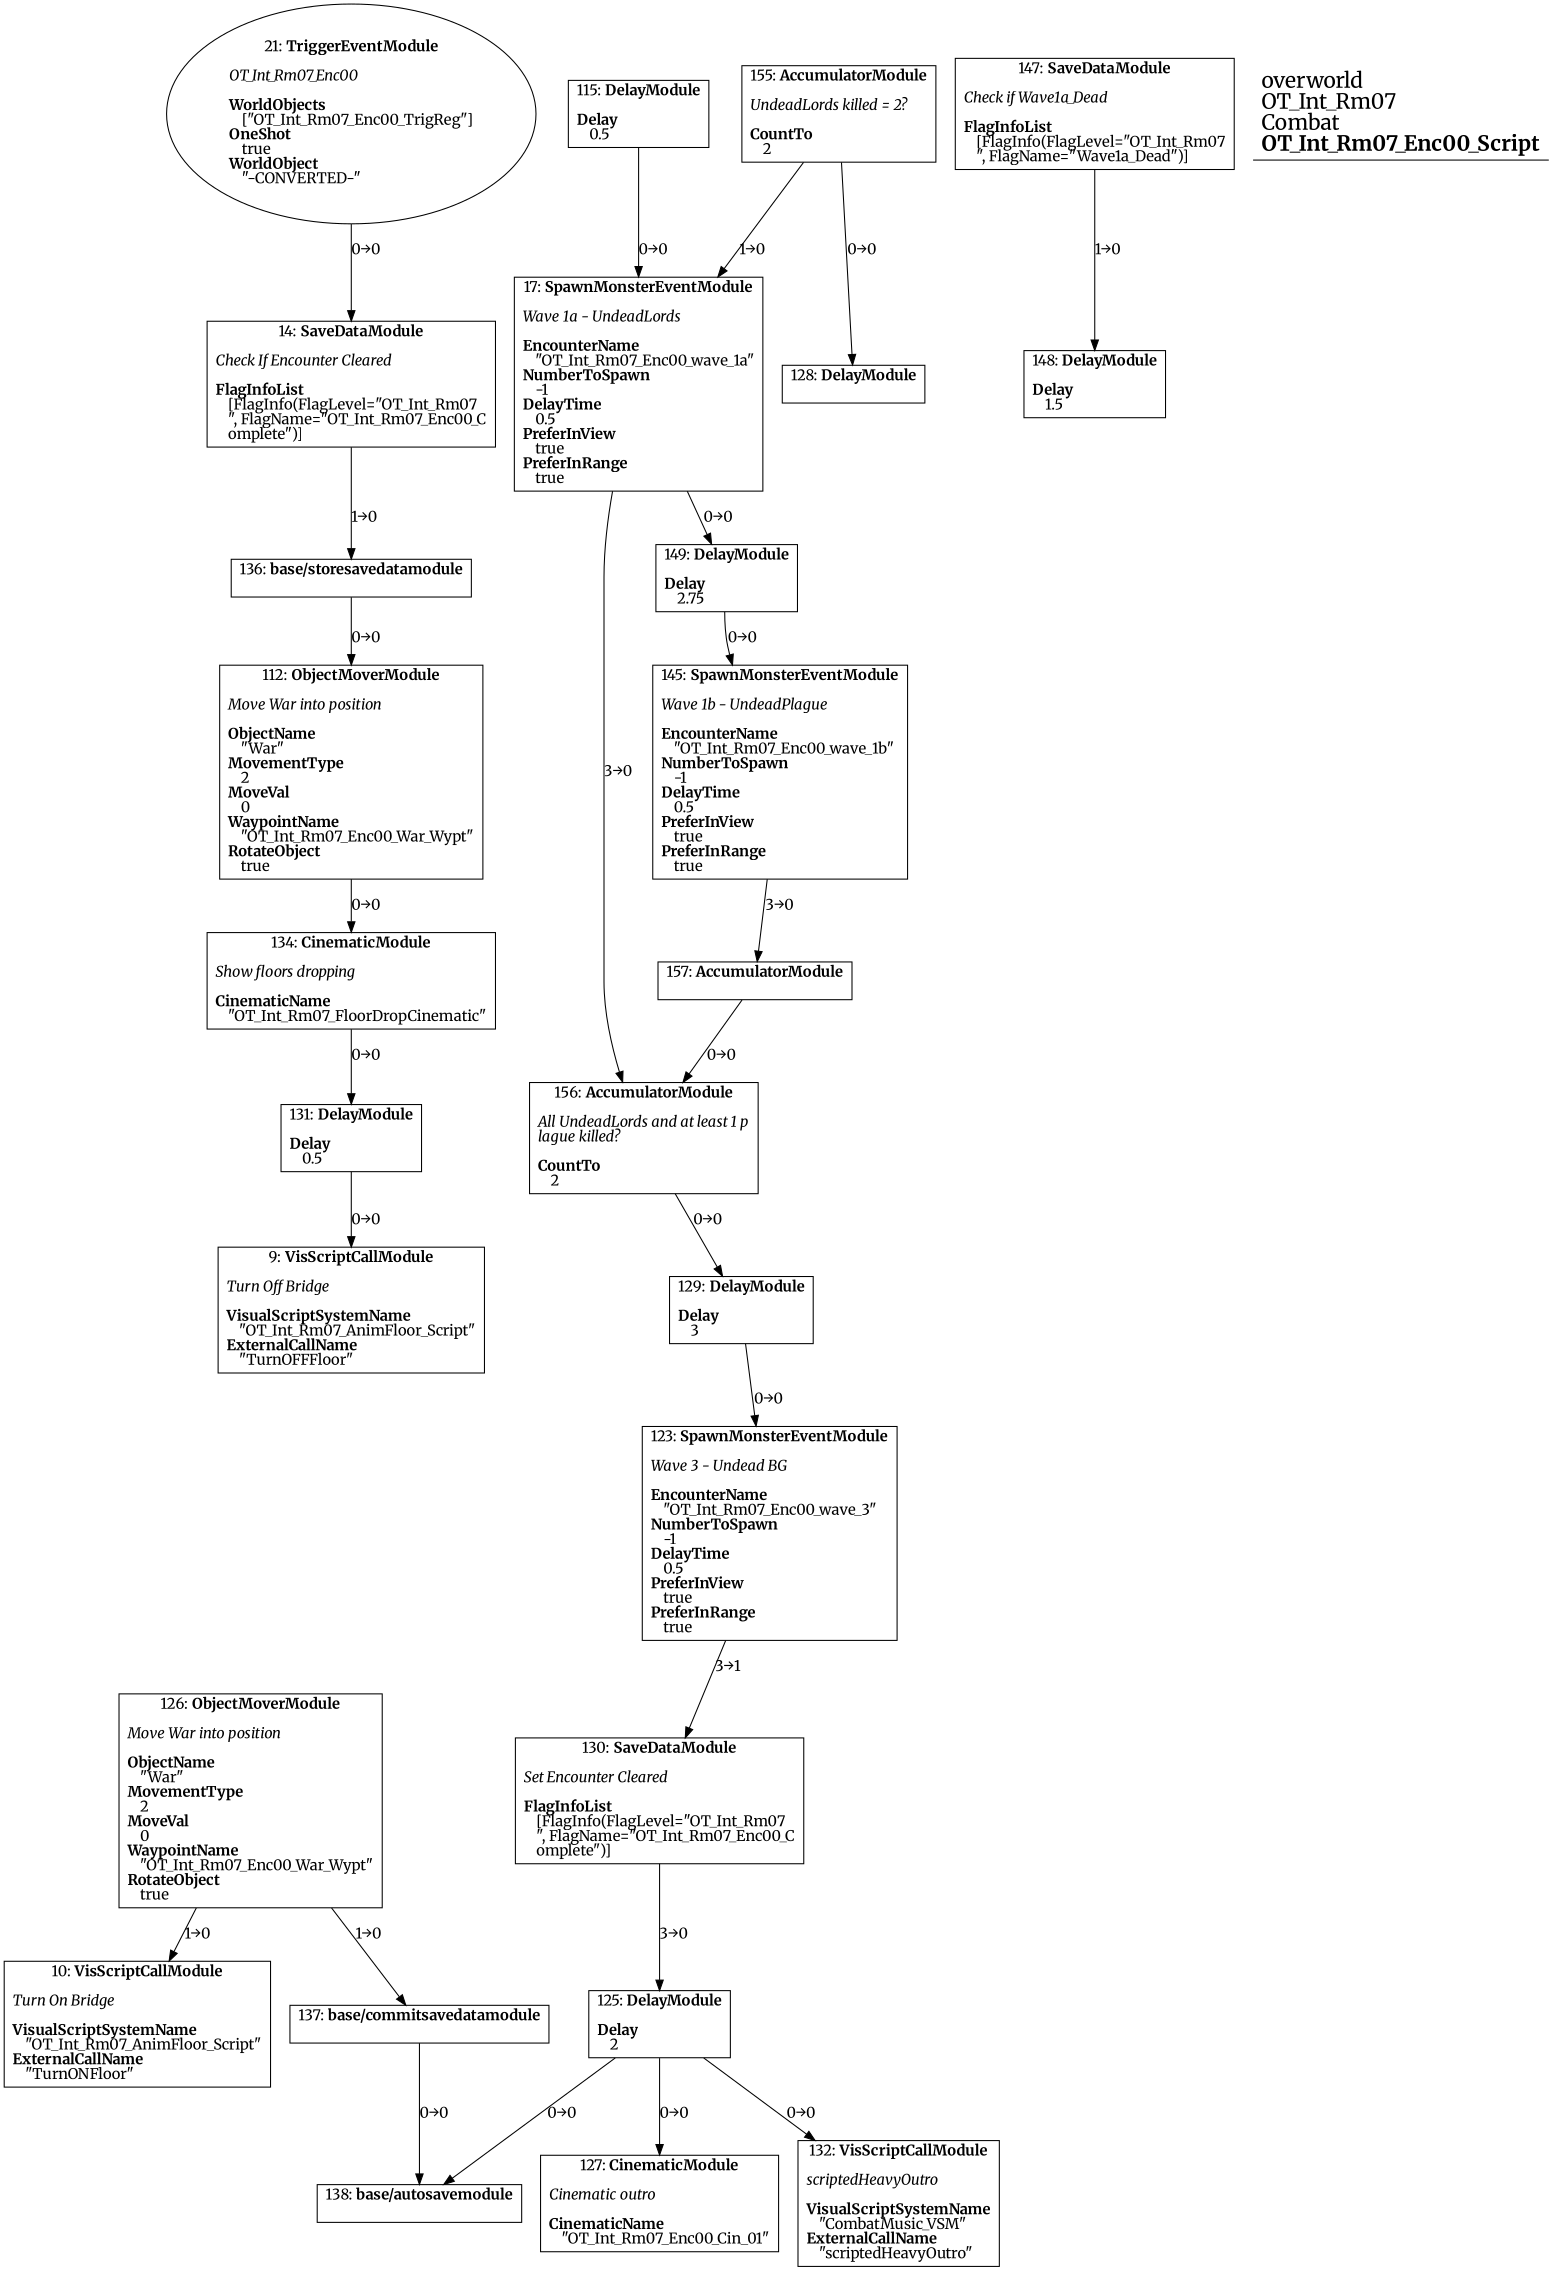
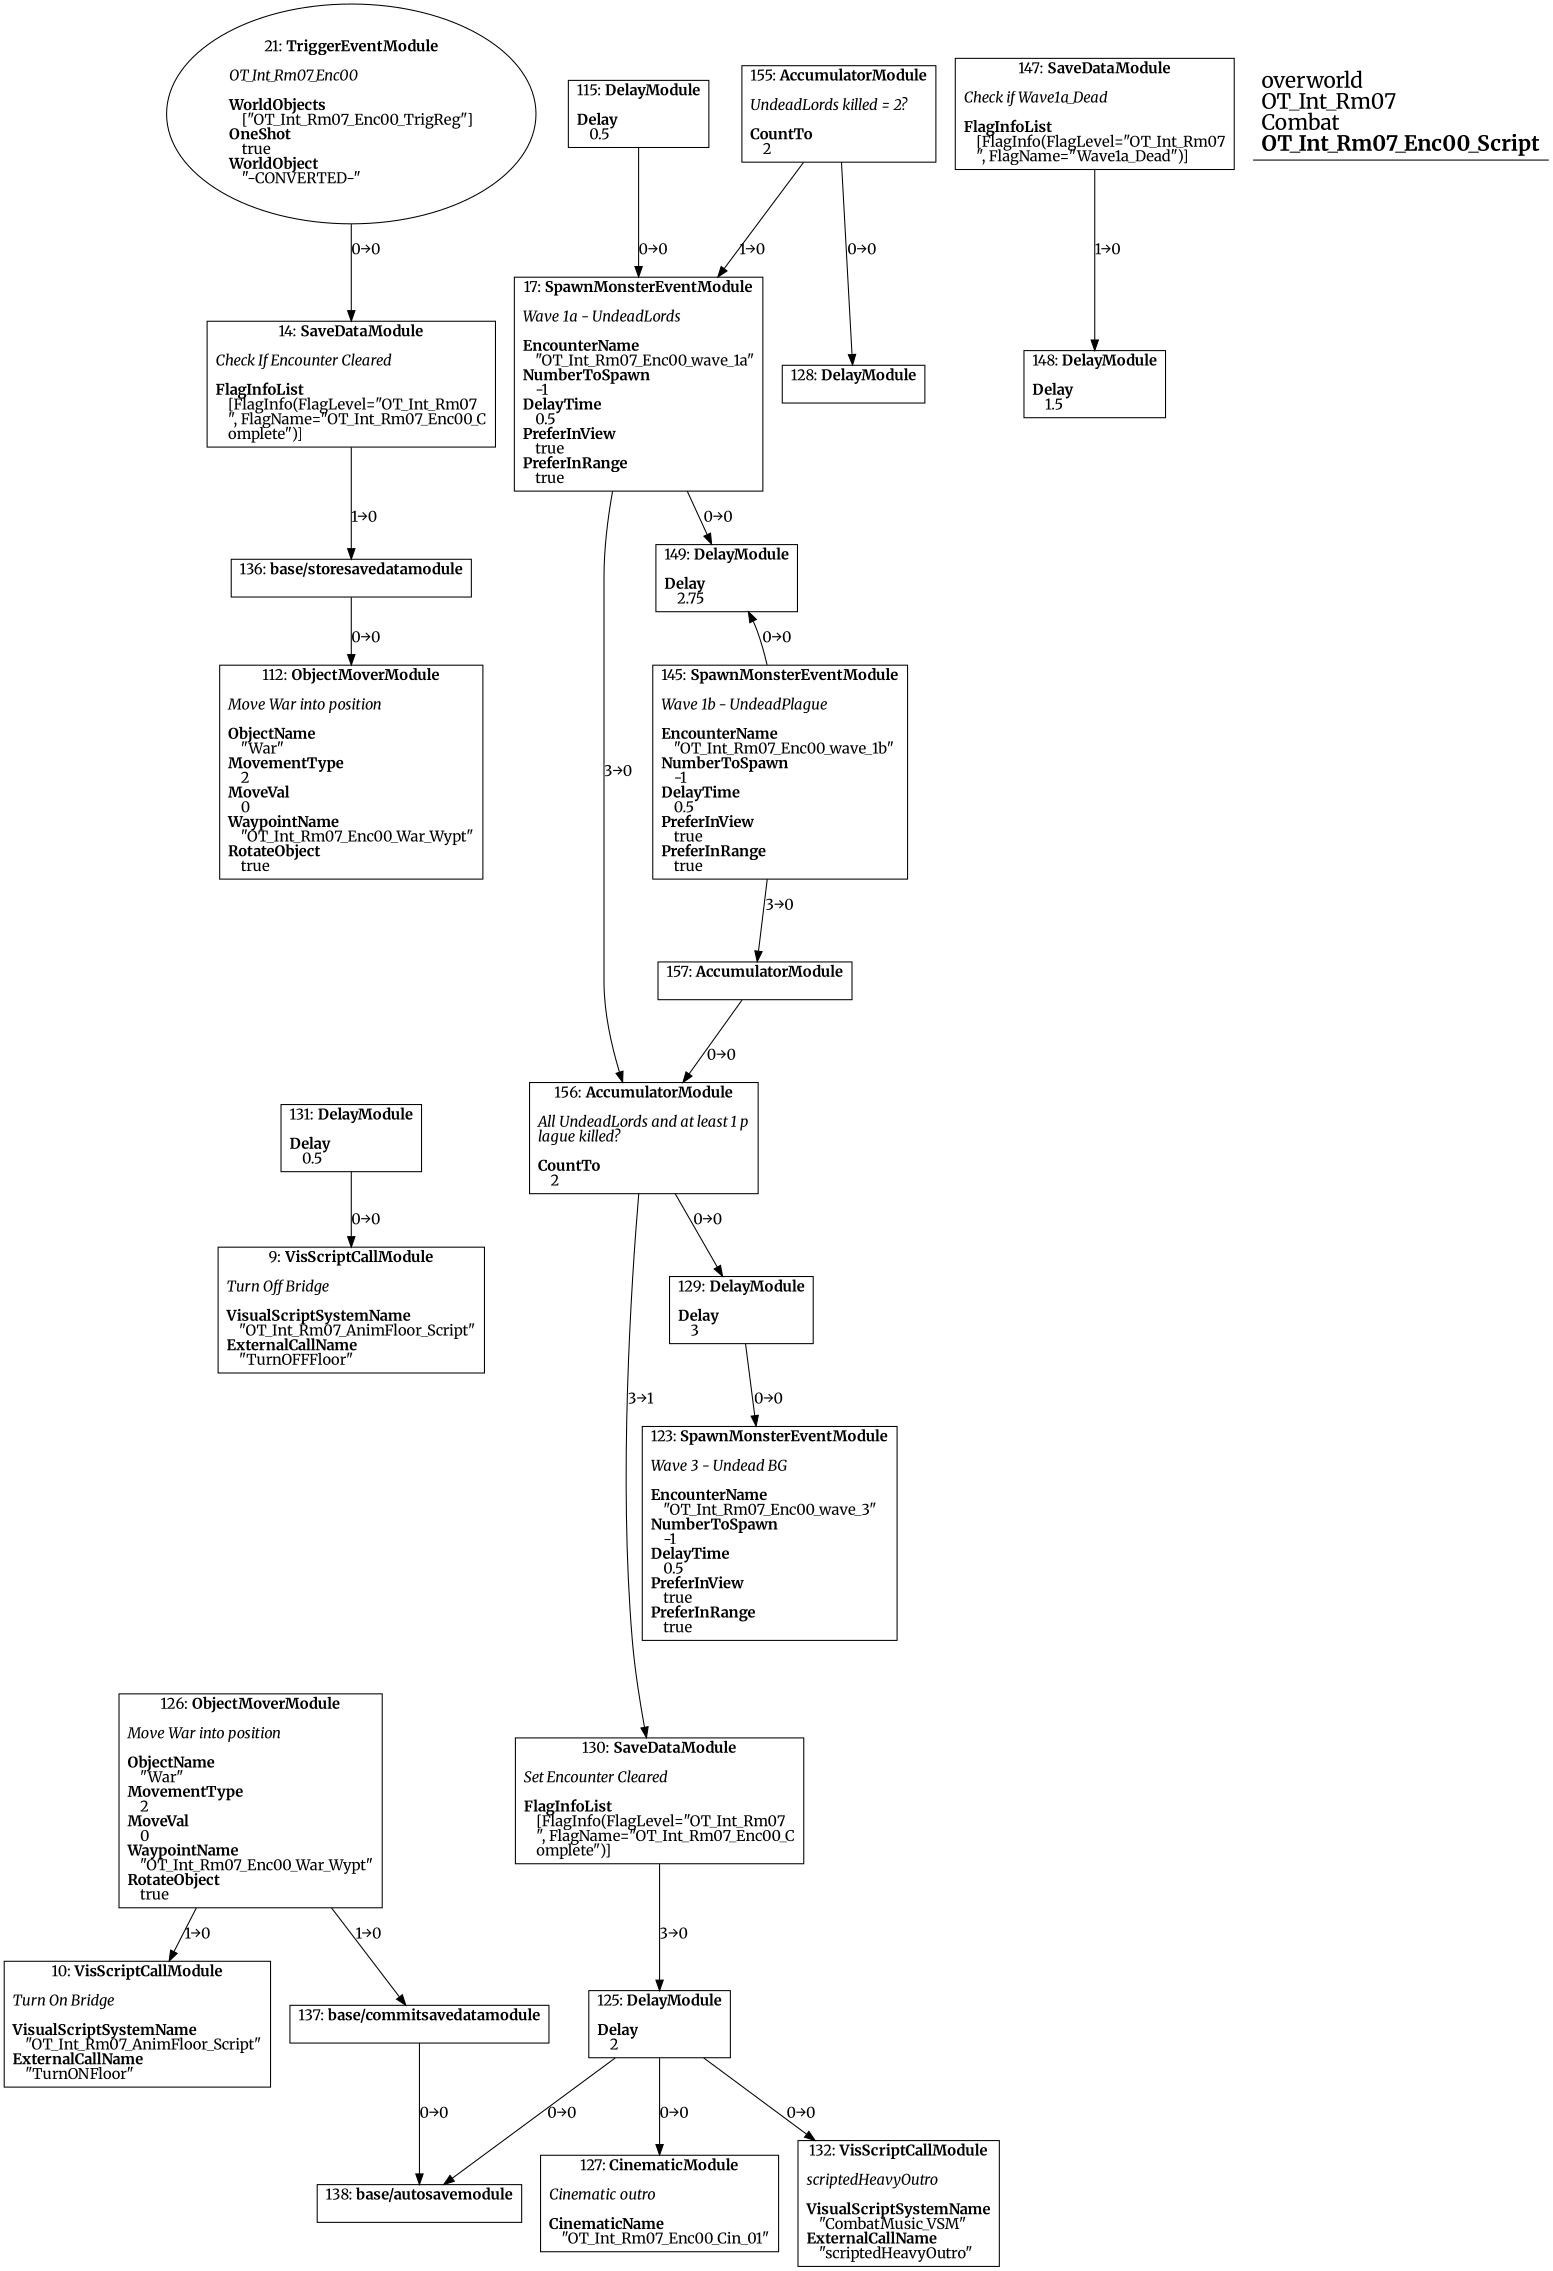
(726, 634) -> (761, 643)
(351, 981) -> none
(708, 1684) -> (626, 1461)
